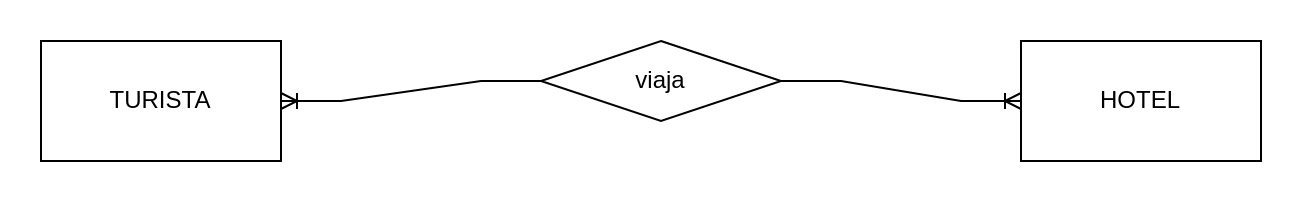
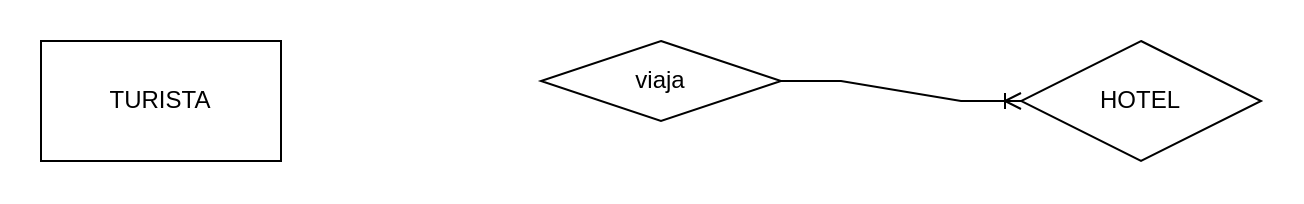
(411, 91) -> none
(1141, 101) -> (1141, 101)
